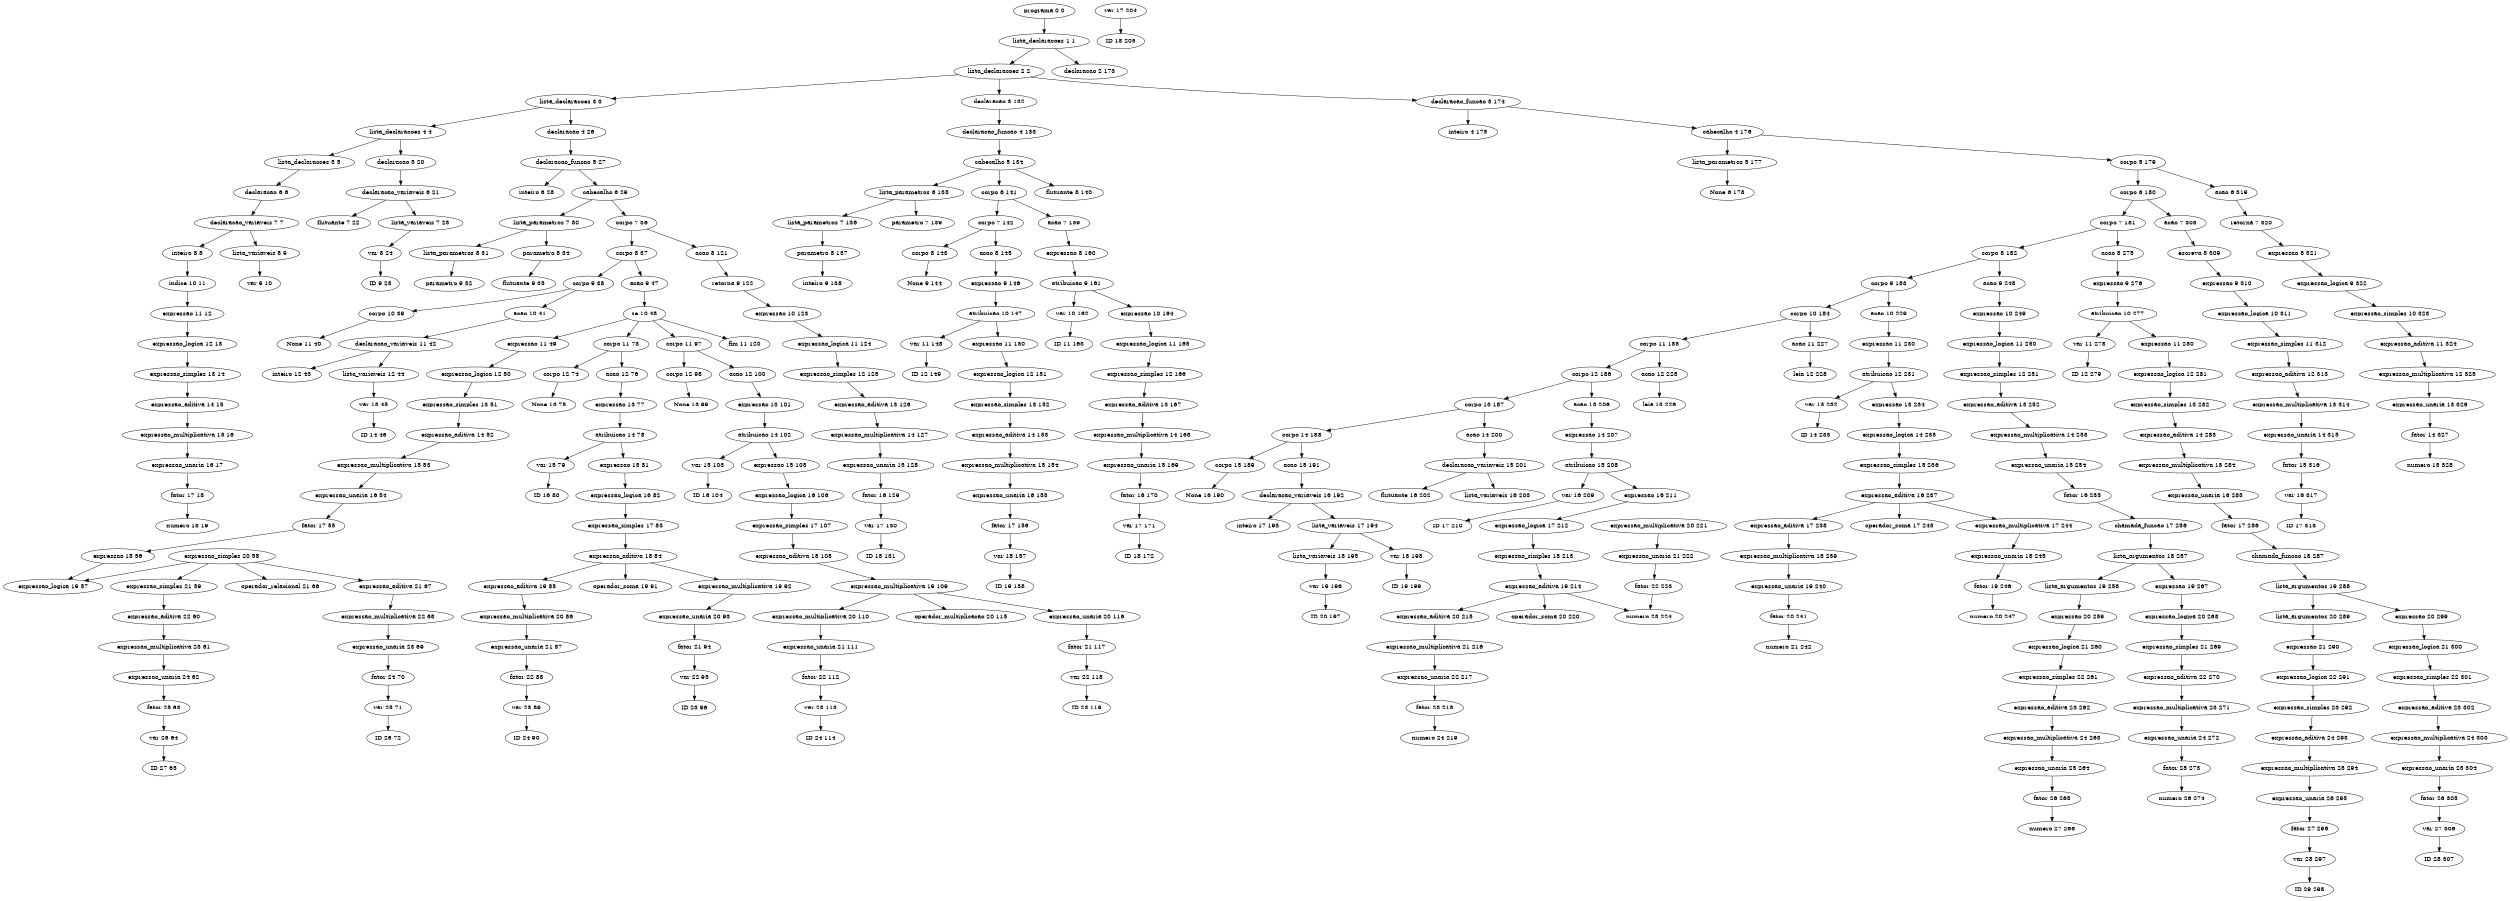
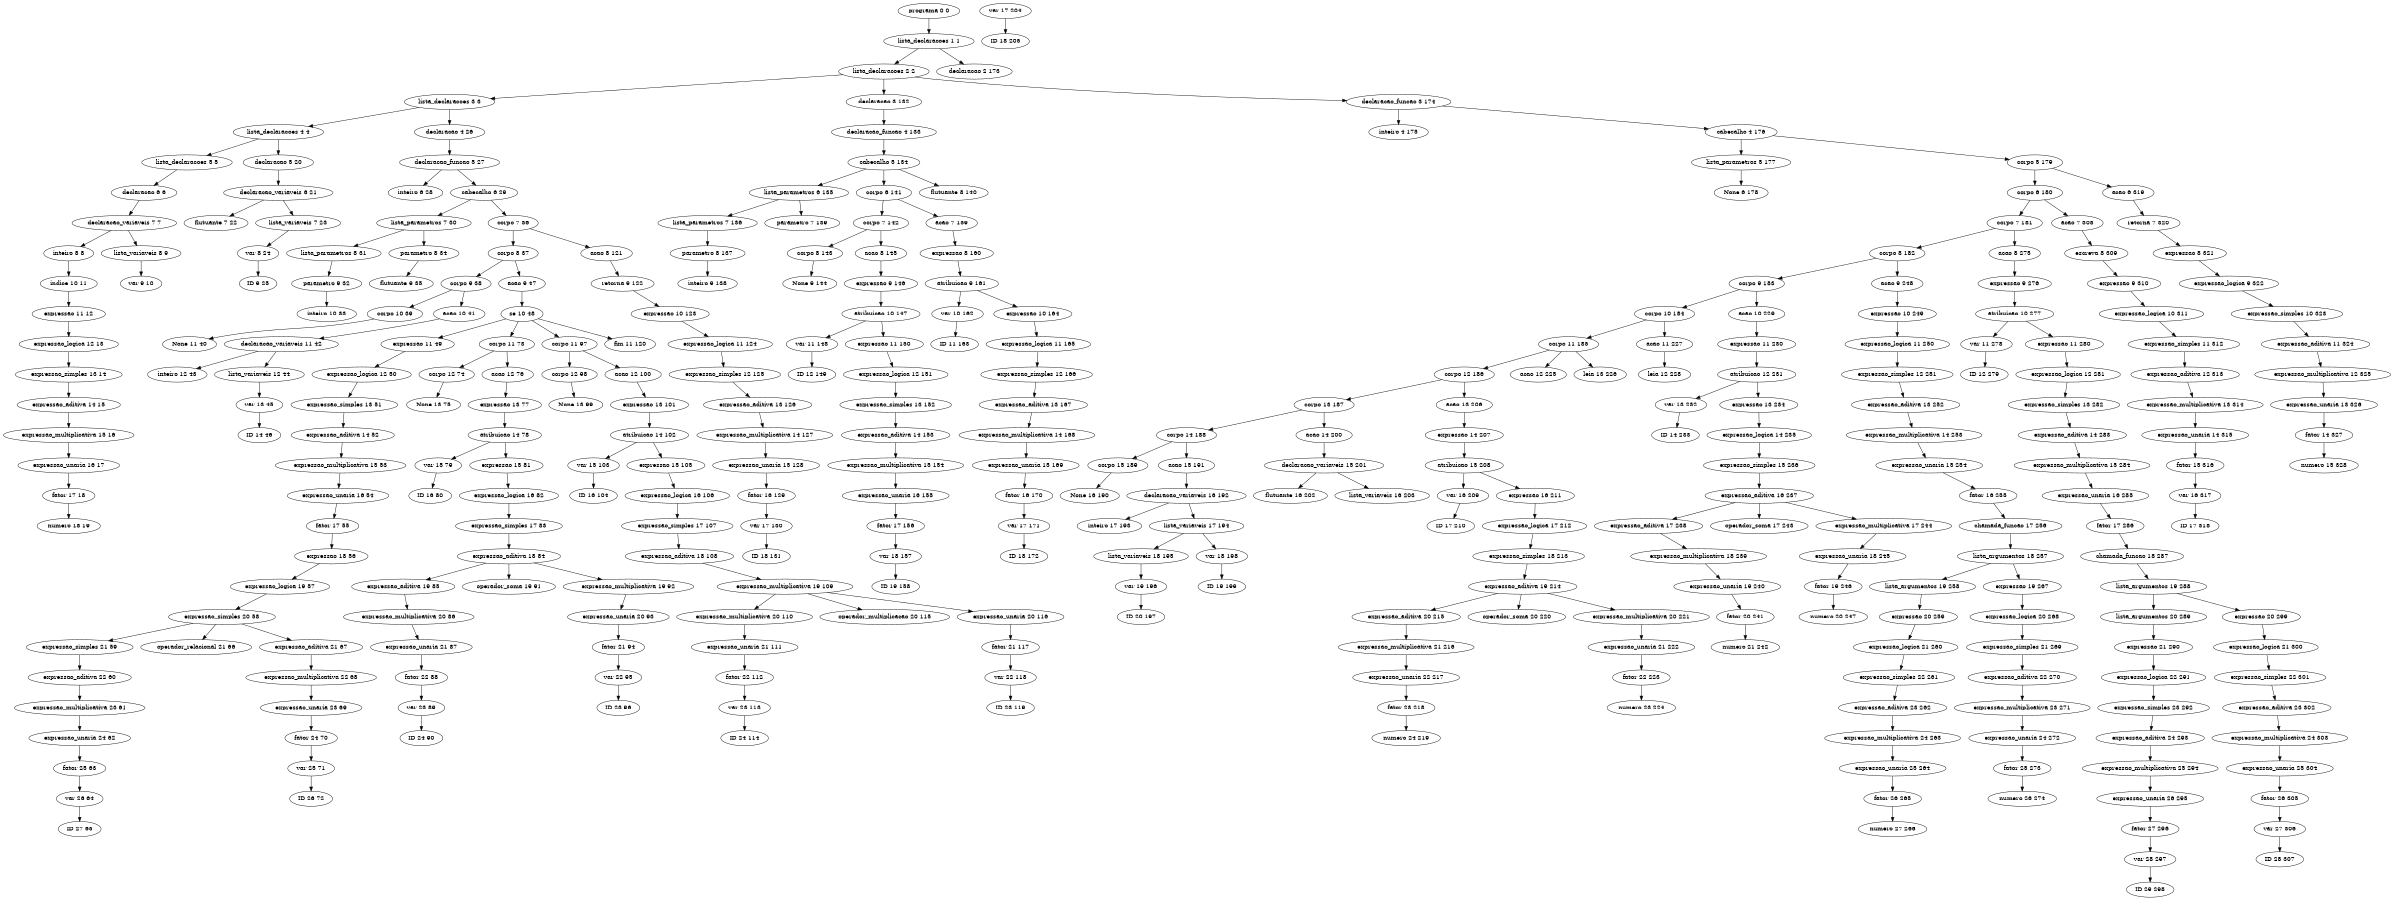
none -> (327, 314)
(1659, 388) -> (1583, 358)
(139, 571) -> (253, 601)
(1595, 602) -> (1579, 601)
